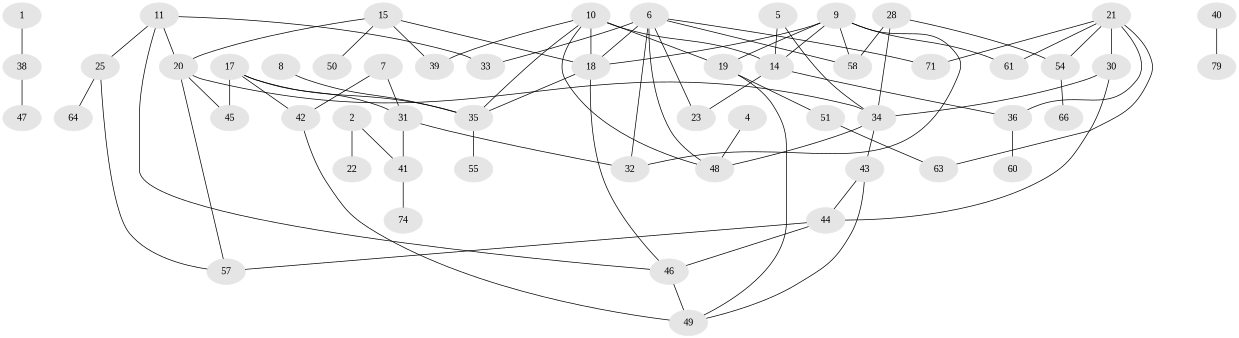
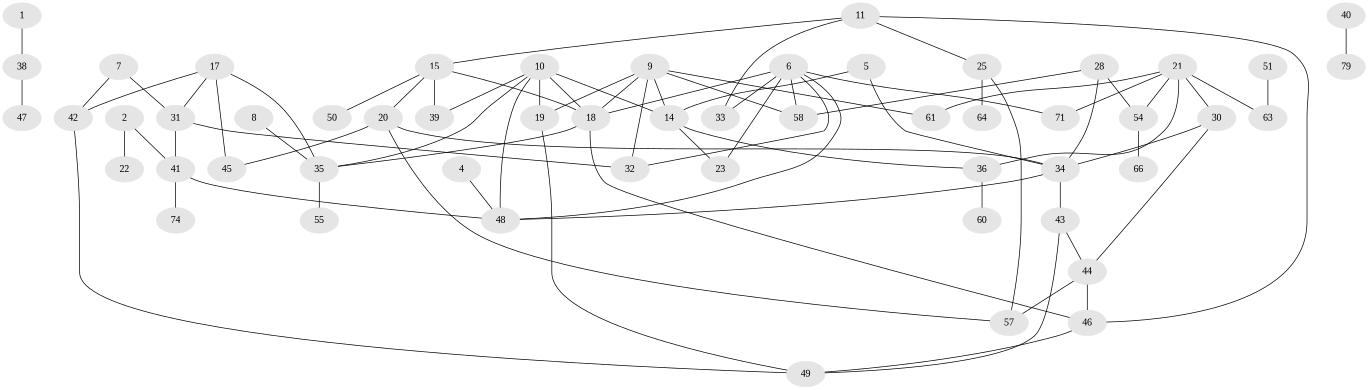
(169, 41) -> (647, 38)
(785, 98) -> none
none -> (335, 203)
